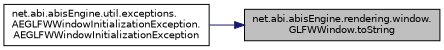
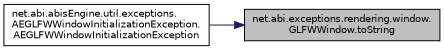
(342, 25) -> (342, 25)
